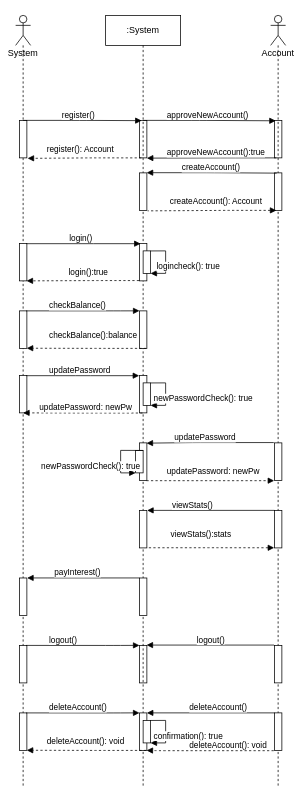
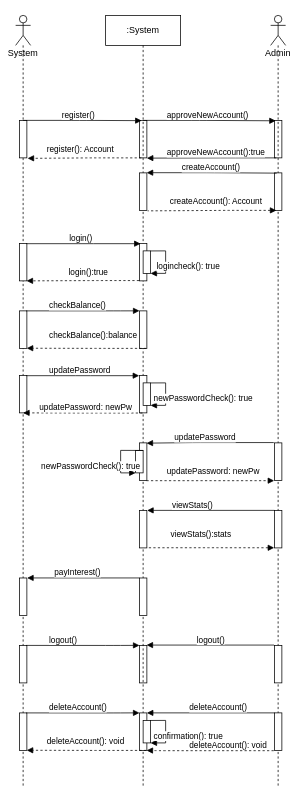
(278, 64) -> (278, 58)
